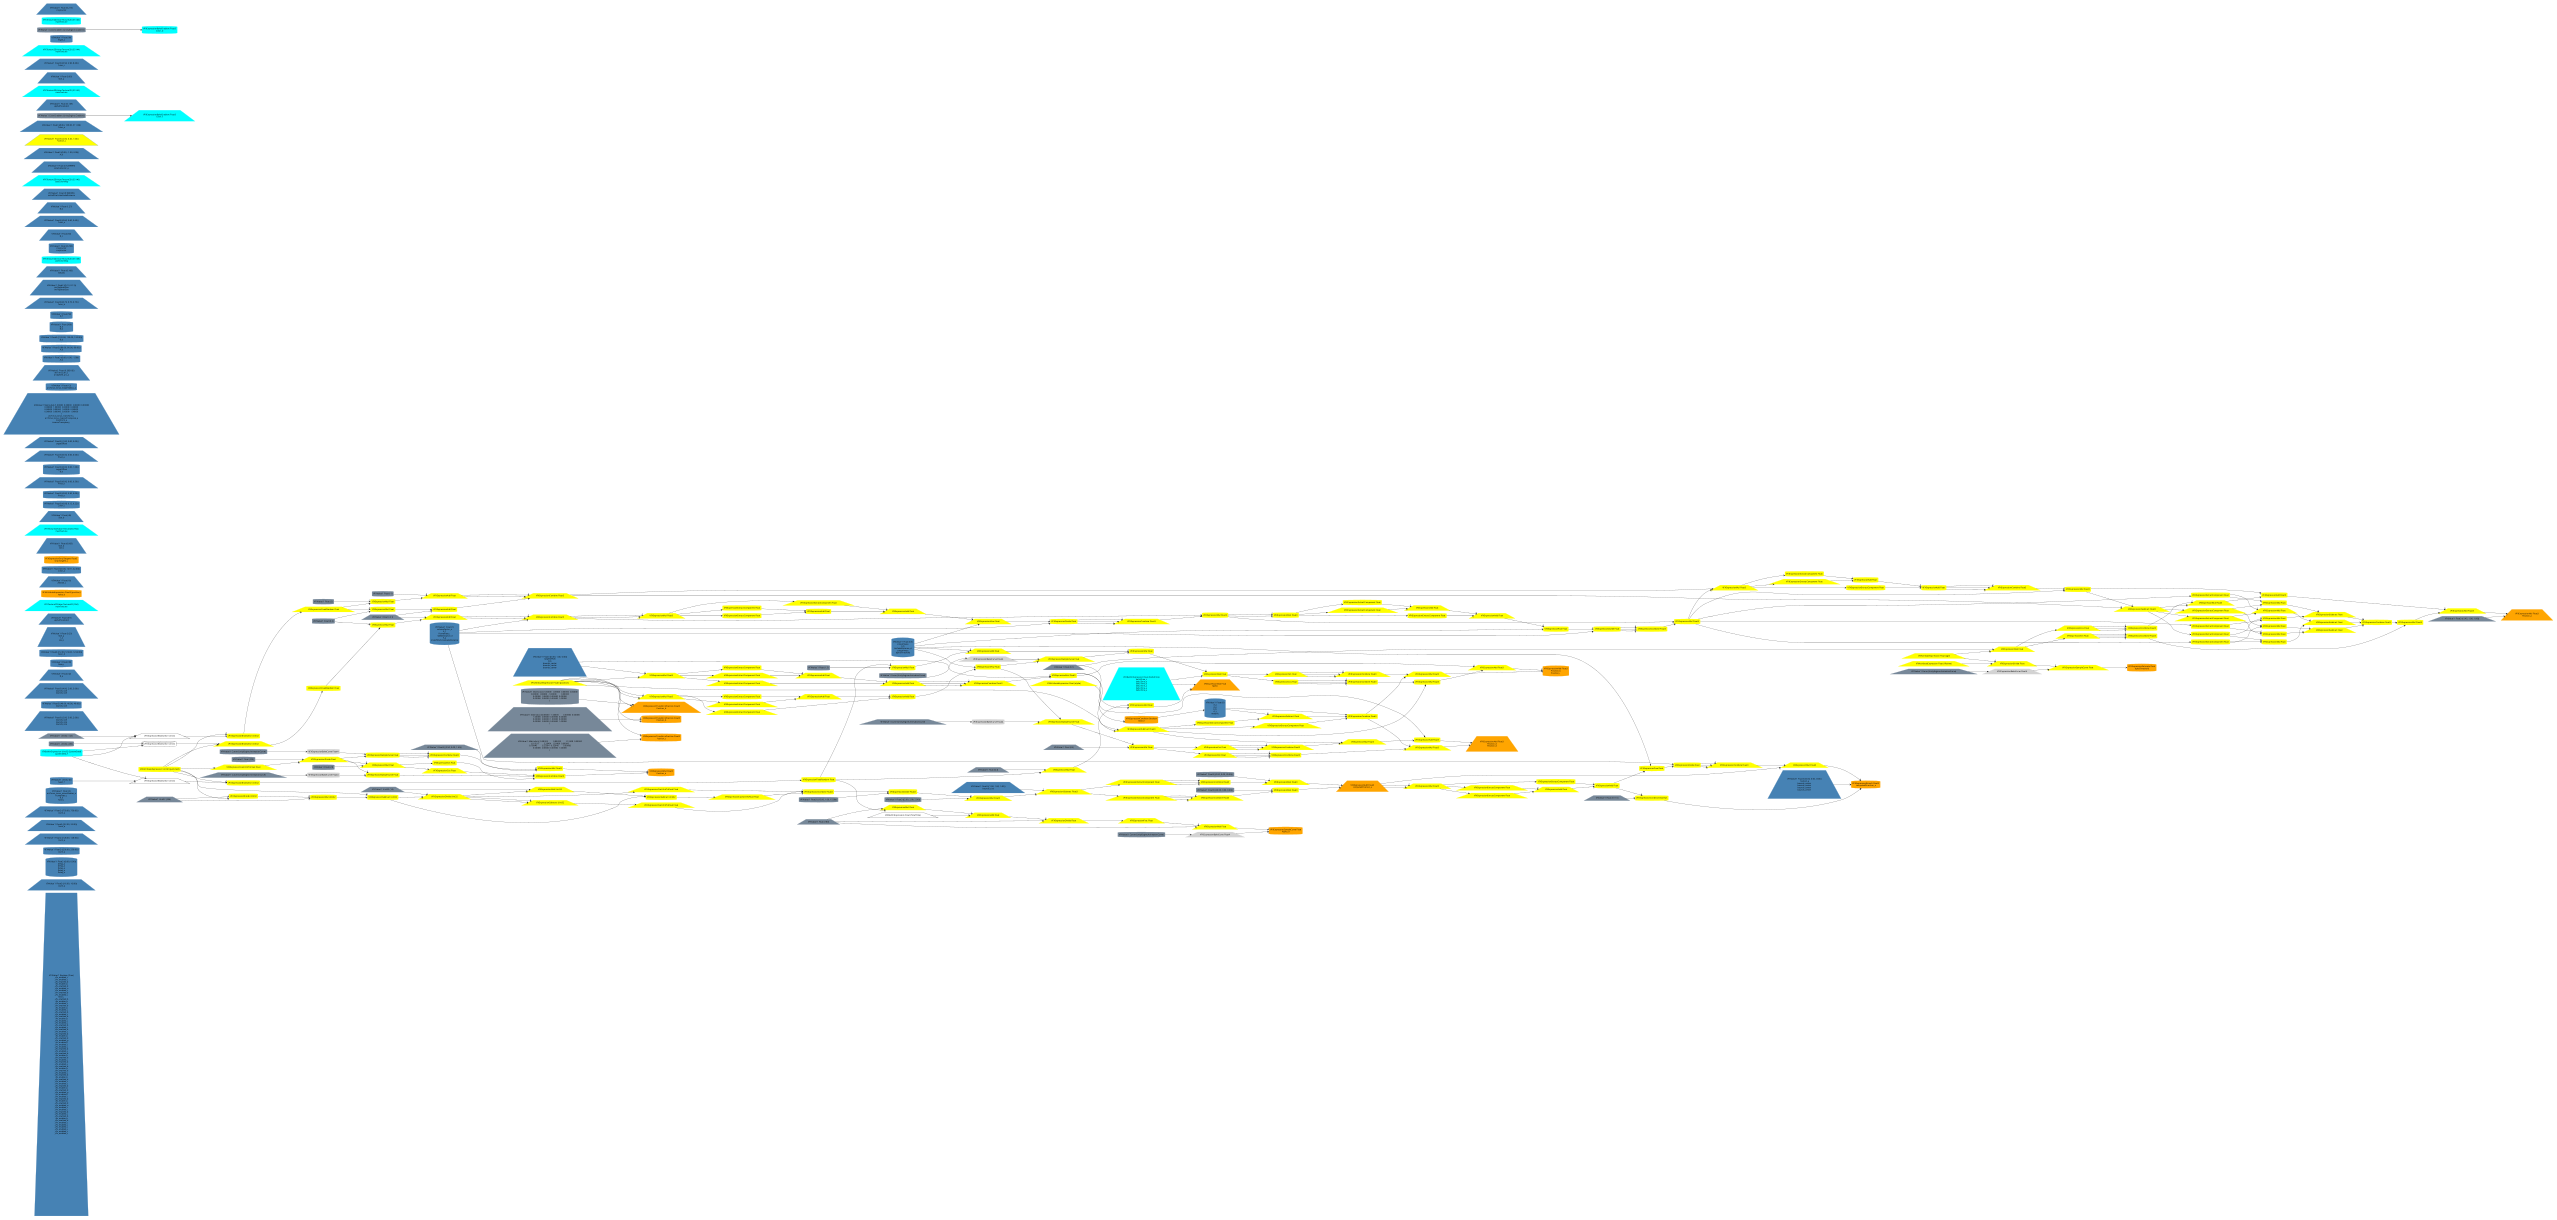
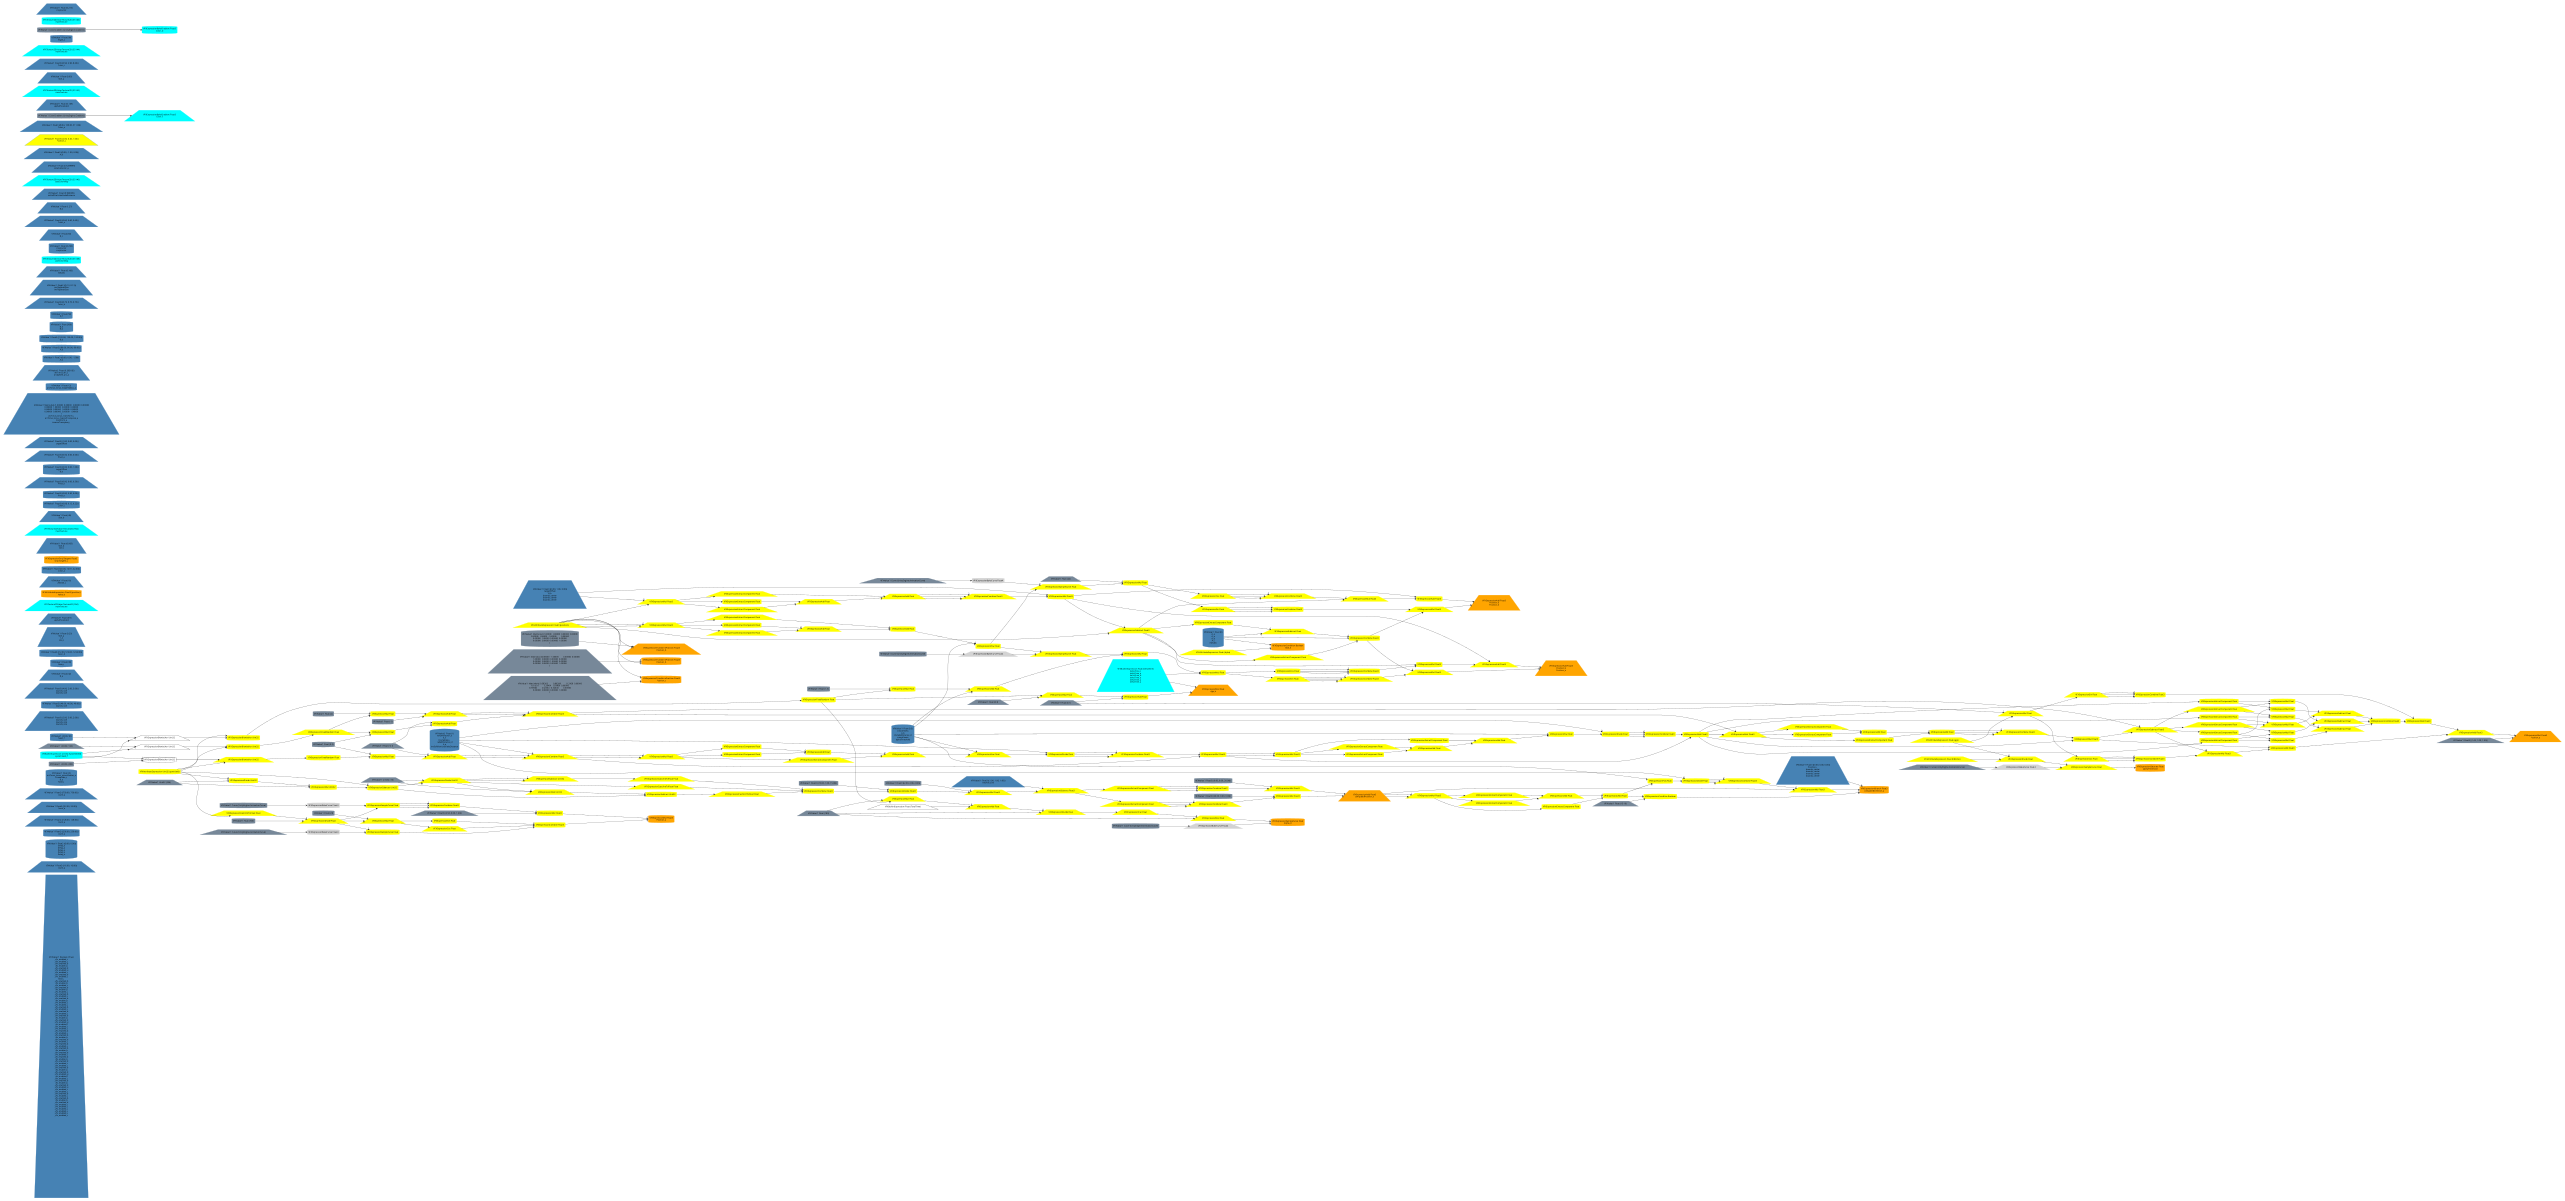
(1556, 671) -> (1561, 668)
(1181, 714) -> (1247, 642)
